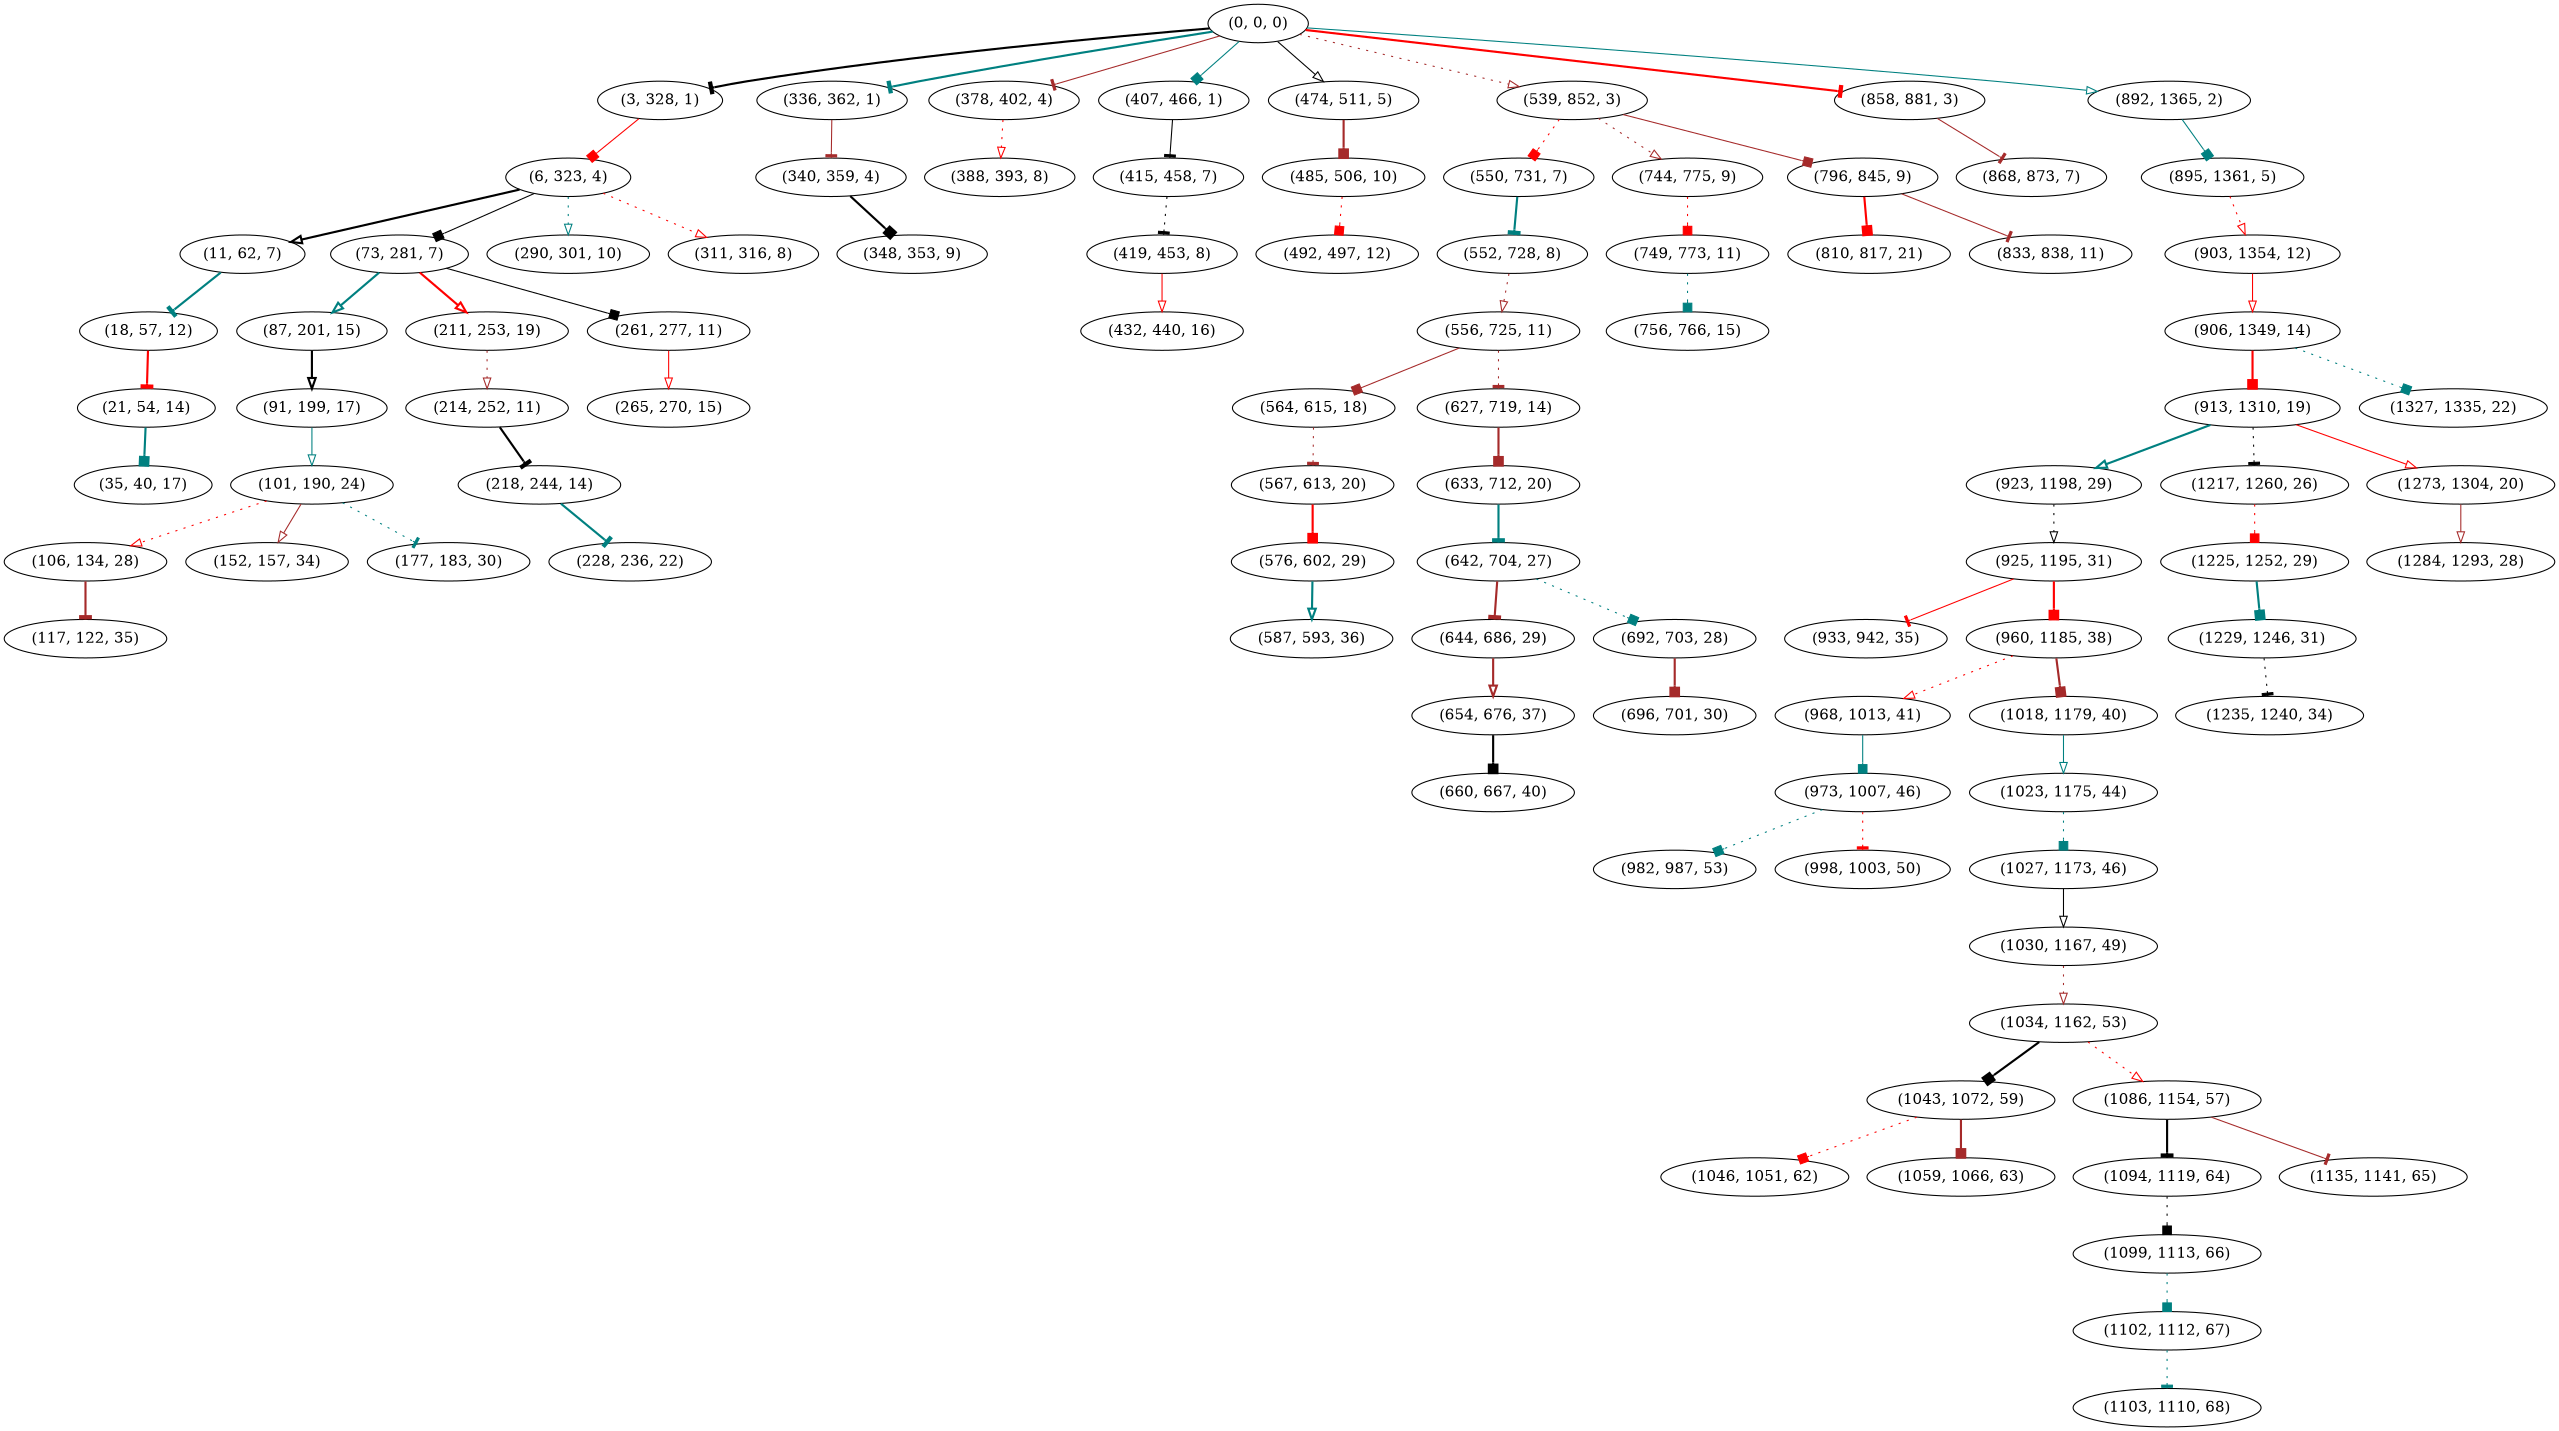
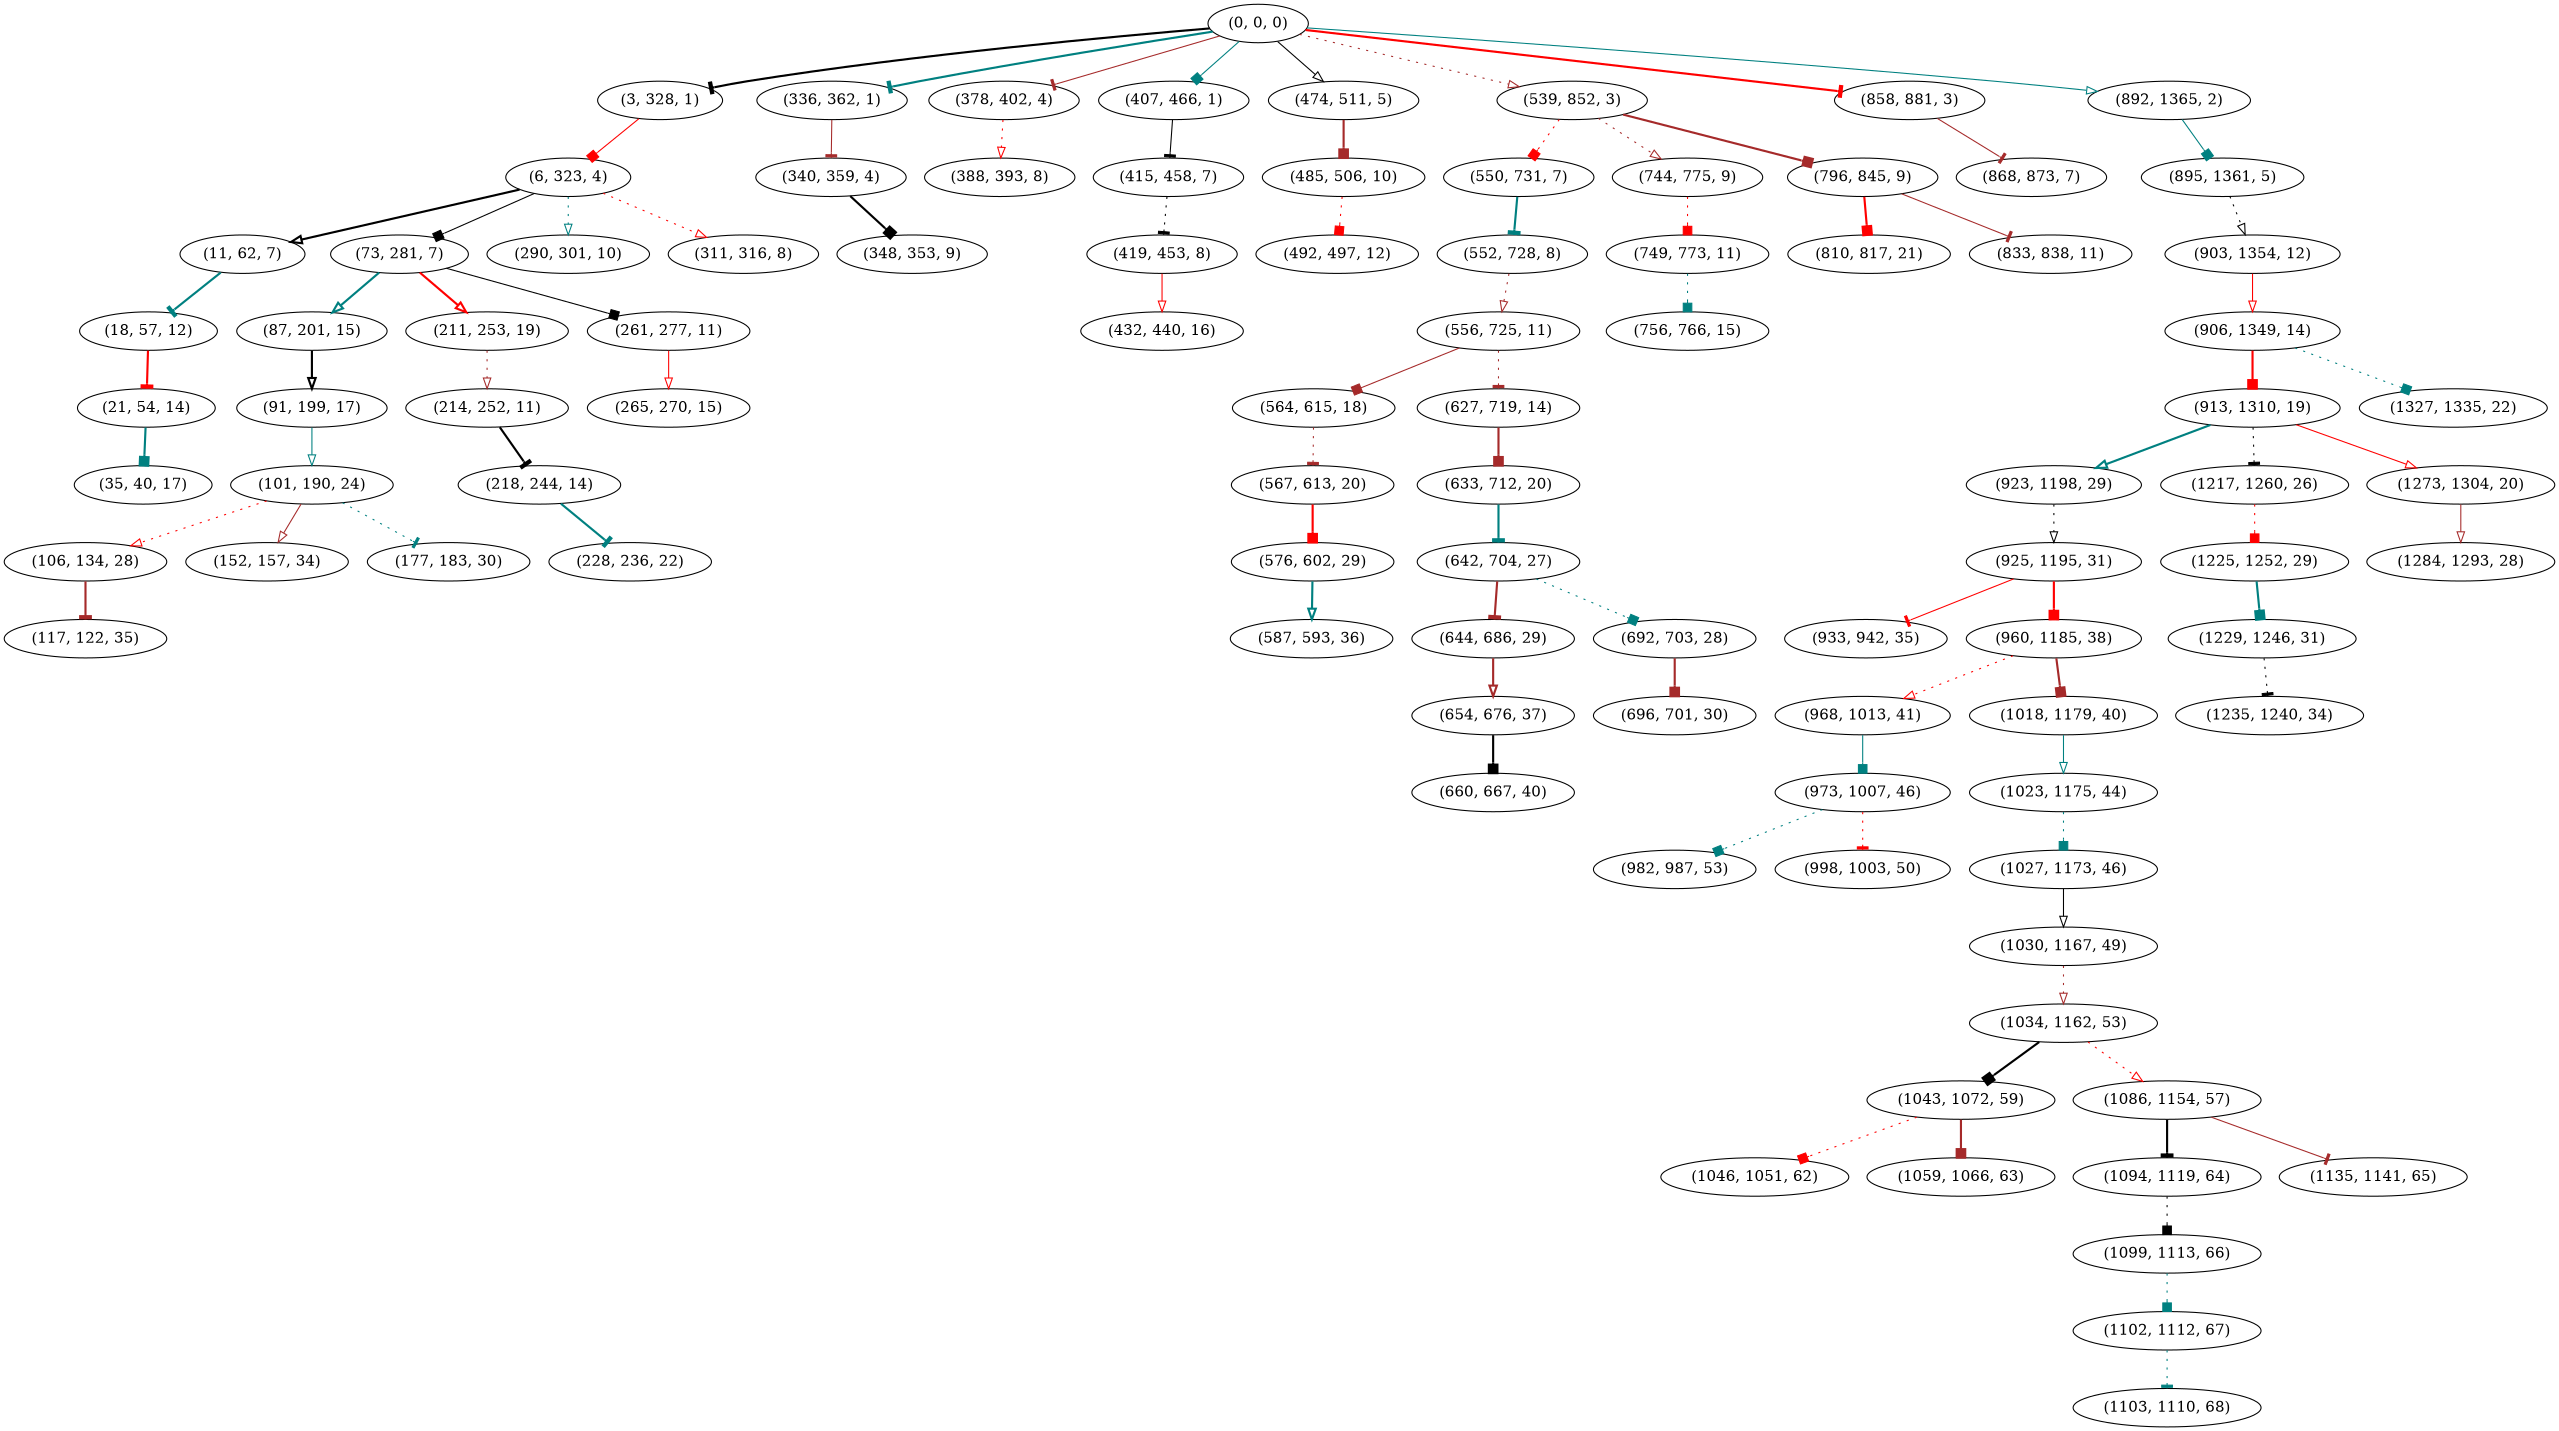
(1712, 137) -> (1712, 137)
(2236, 210) -> (2236, 210)
